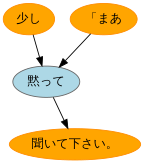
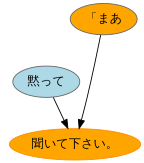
(29, 19) -> none
(104, 19) -> (104, 19)
(78, 47) -> (92, 78)
